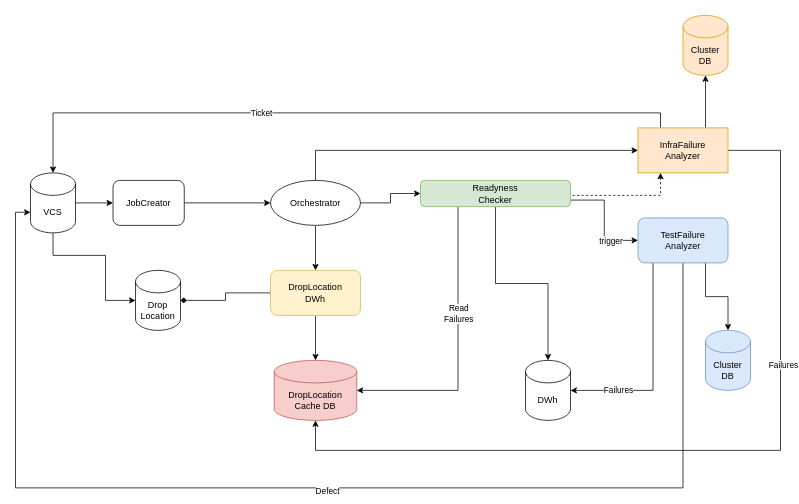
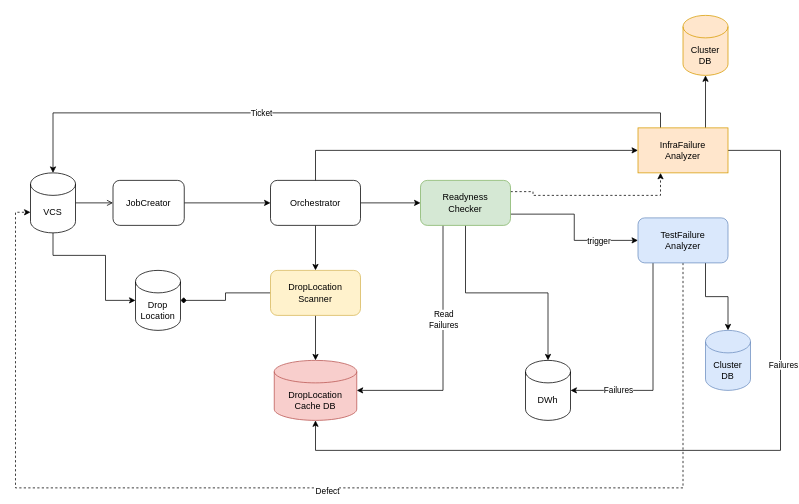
(495, 194) -> (465, 203)
(106, 203) -> (108, 203)
(315, 203) -> (315, 203)
(315, 293) -> (315, 293)
(23, 488) -> (23, 488)
